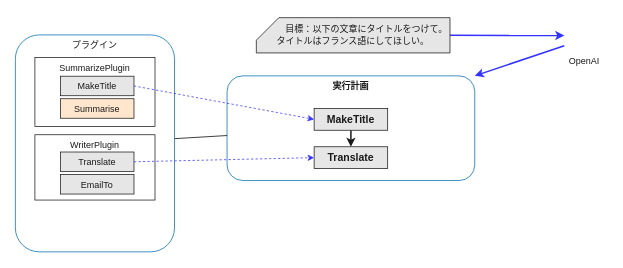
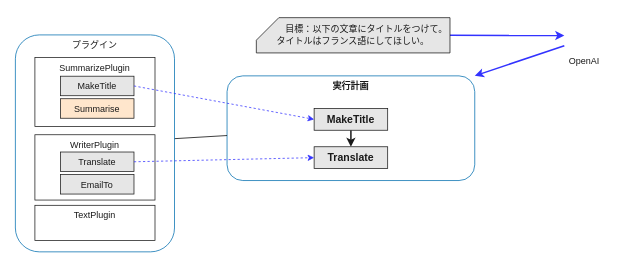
none -> (95, 223)
